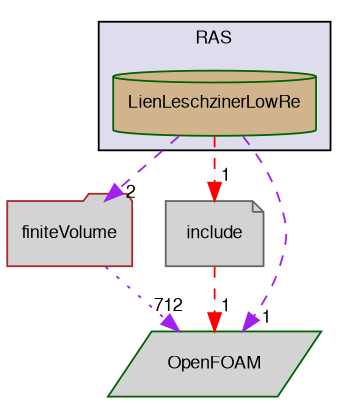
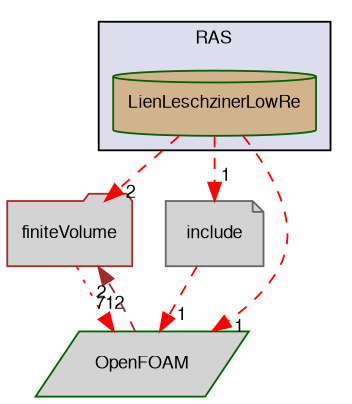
(149, 163) -> (149, 163)
(285, 225) -> (287, 234)
(135, 293) -> (90, 292)
none -> (122, 306)
